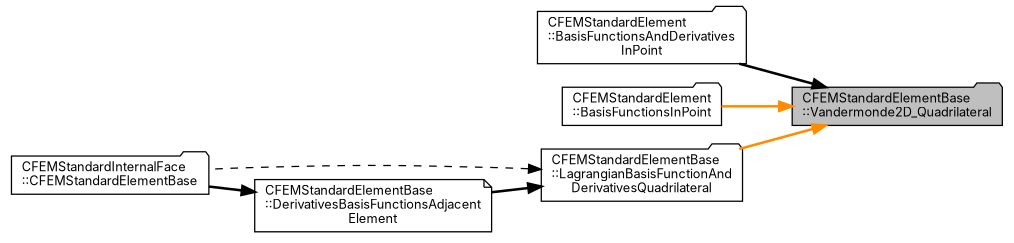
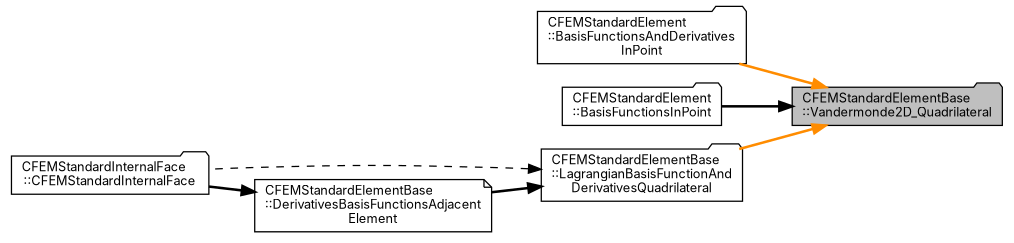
(776, 74) -> (776, 74)
(750, 106) -> (750, 106)
(110, 175) -> (110, 175)
